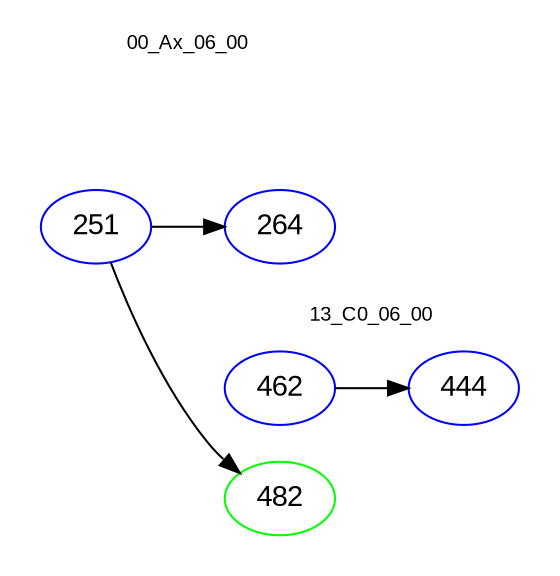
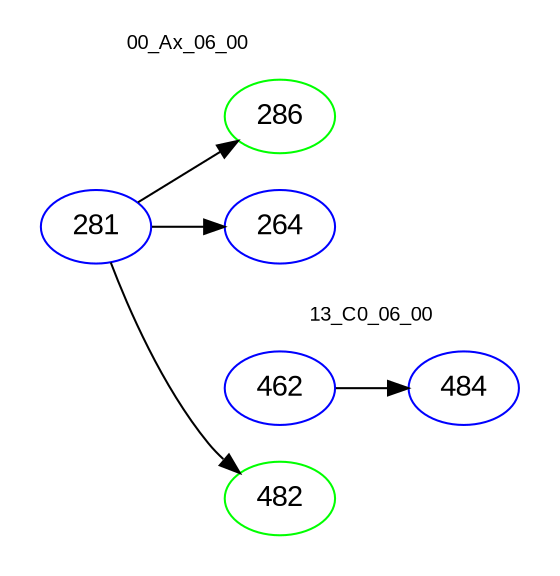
none -> (280, 116)
(96, 227) -> (96, 227)
(464, 388) -> (464, 388)
